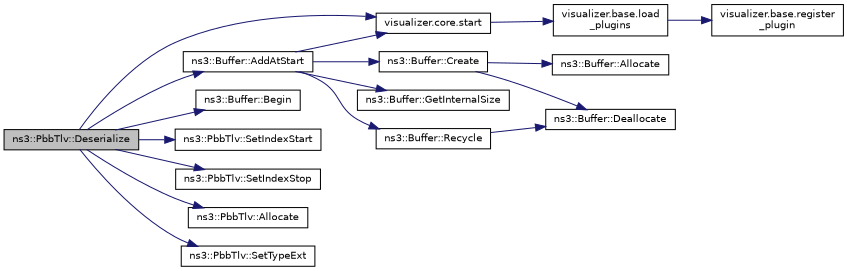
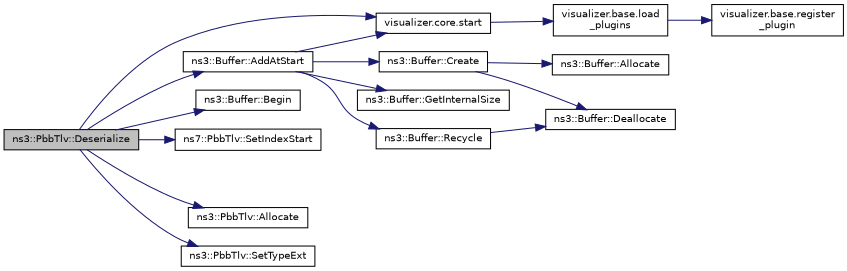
(248, 140) -> (248, 140)
(248, 179) -> none
